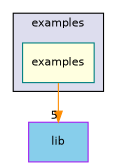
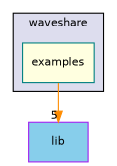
(58, 24) -> (58, 24)
